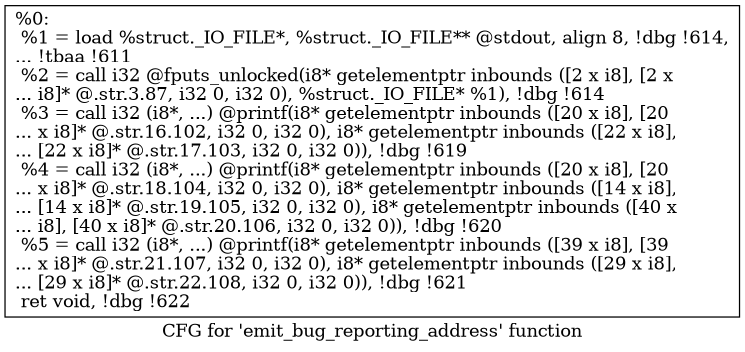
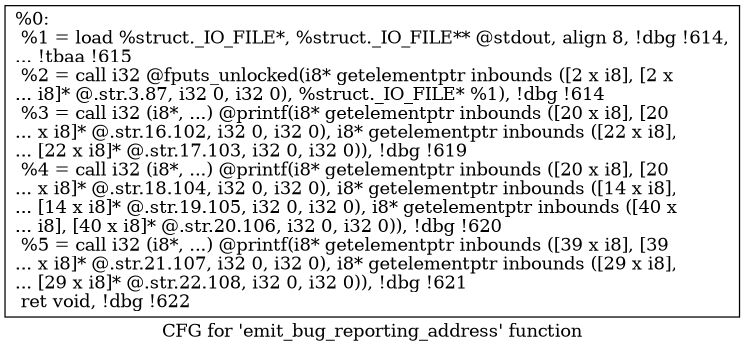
(74, 57) -> (74, 57)
